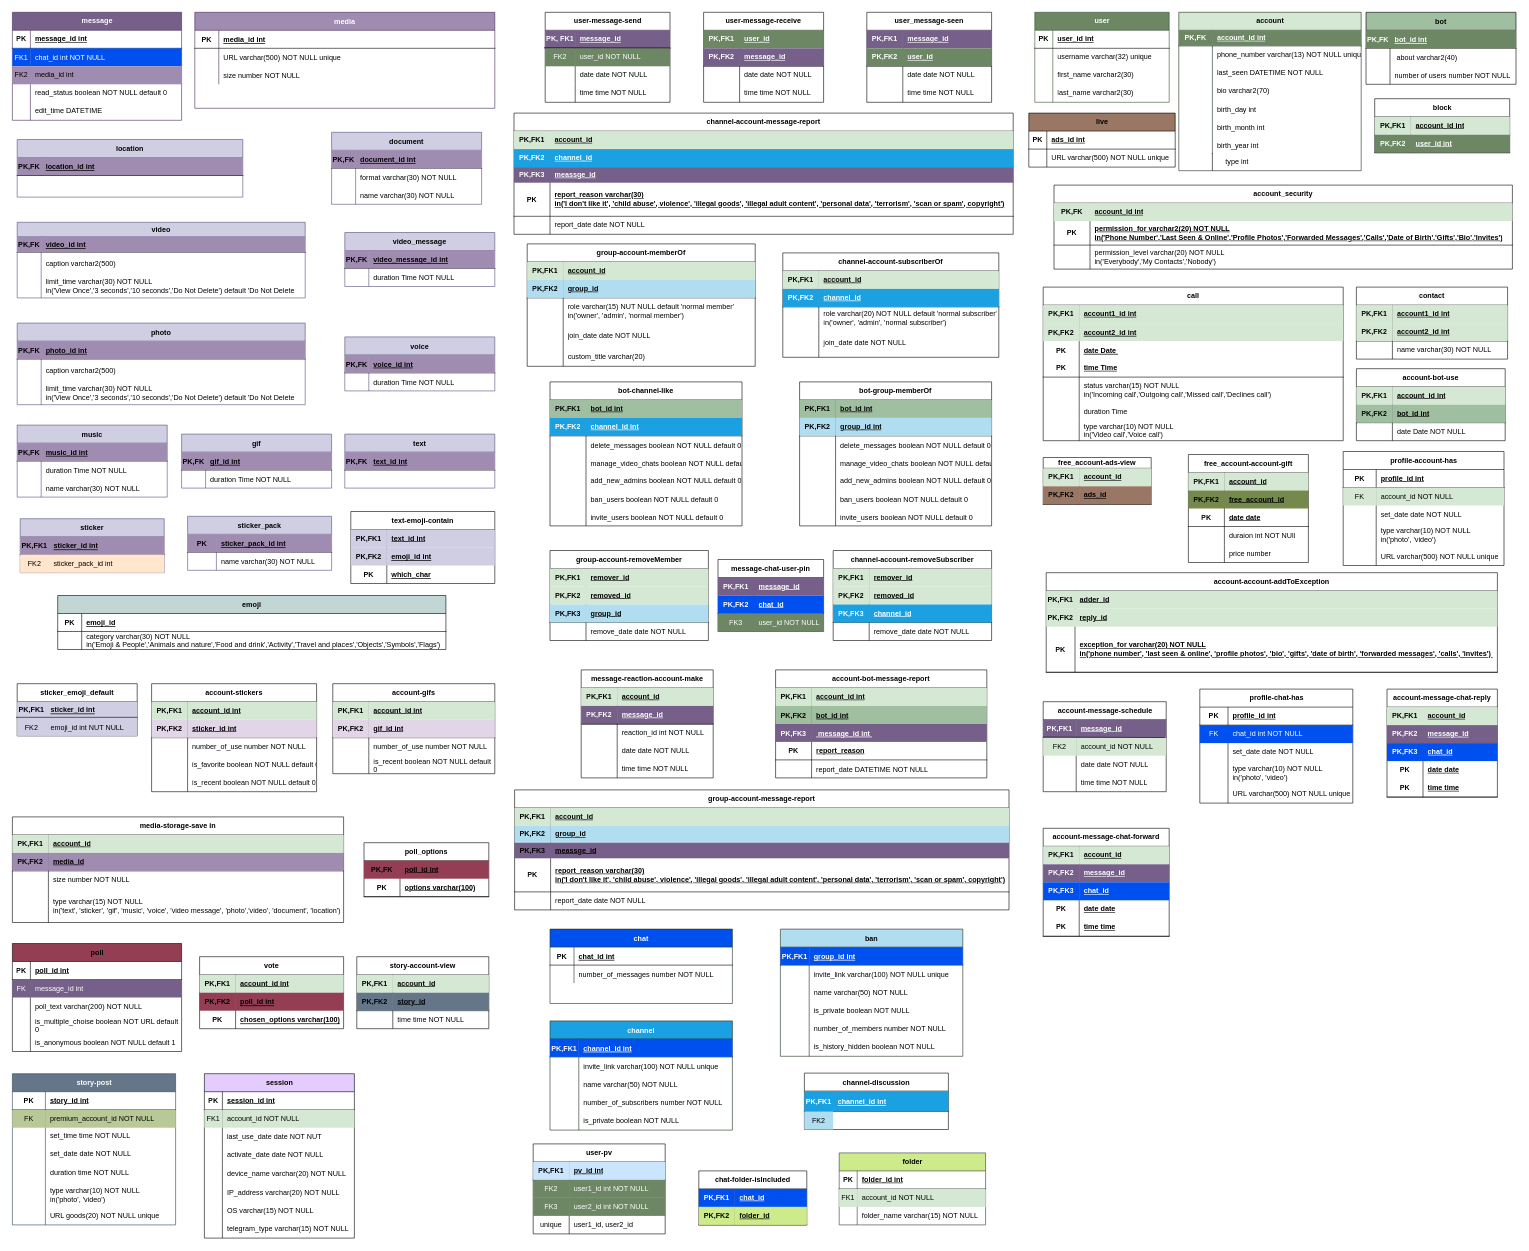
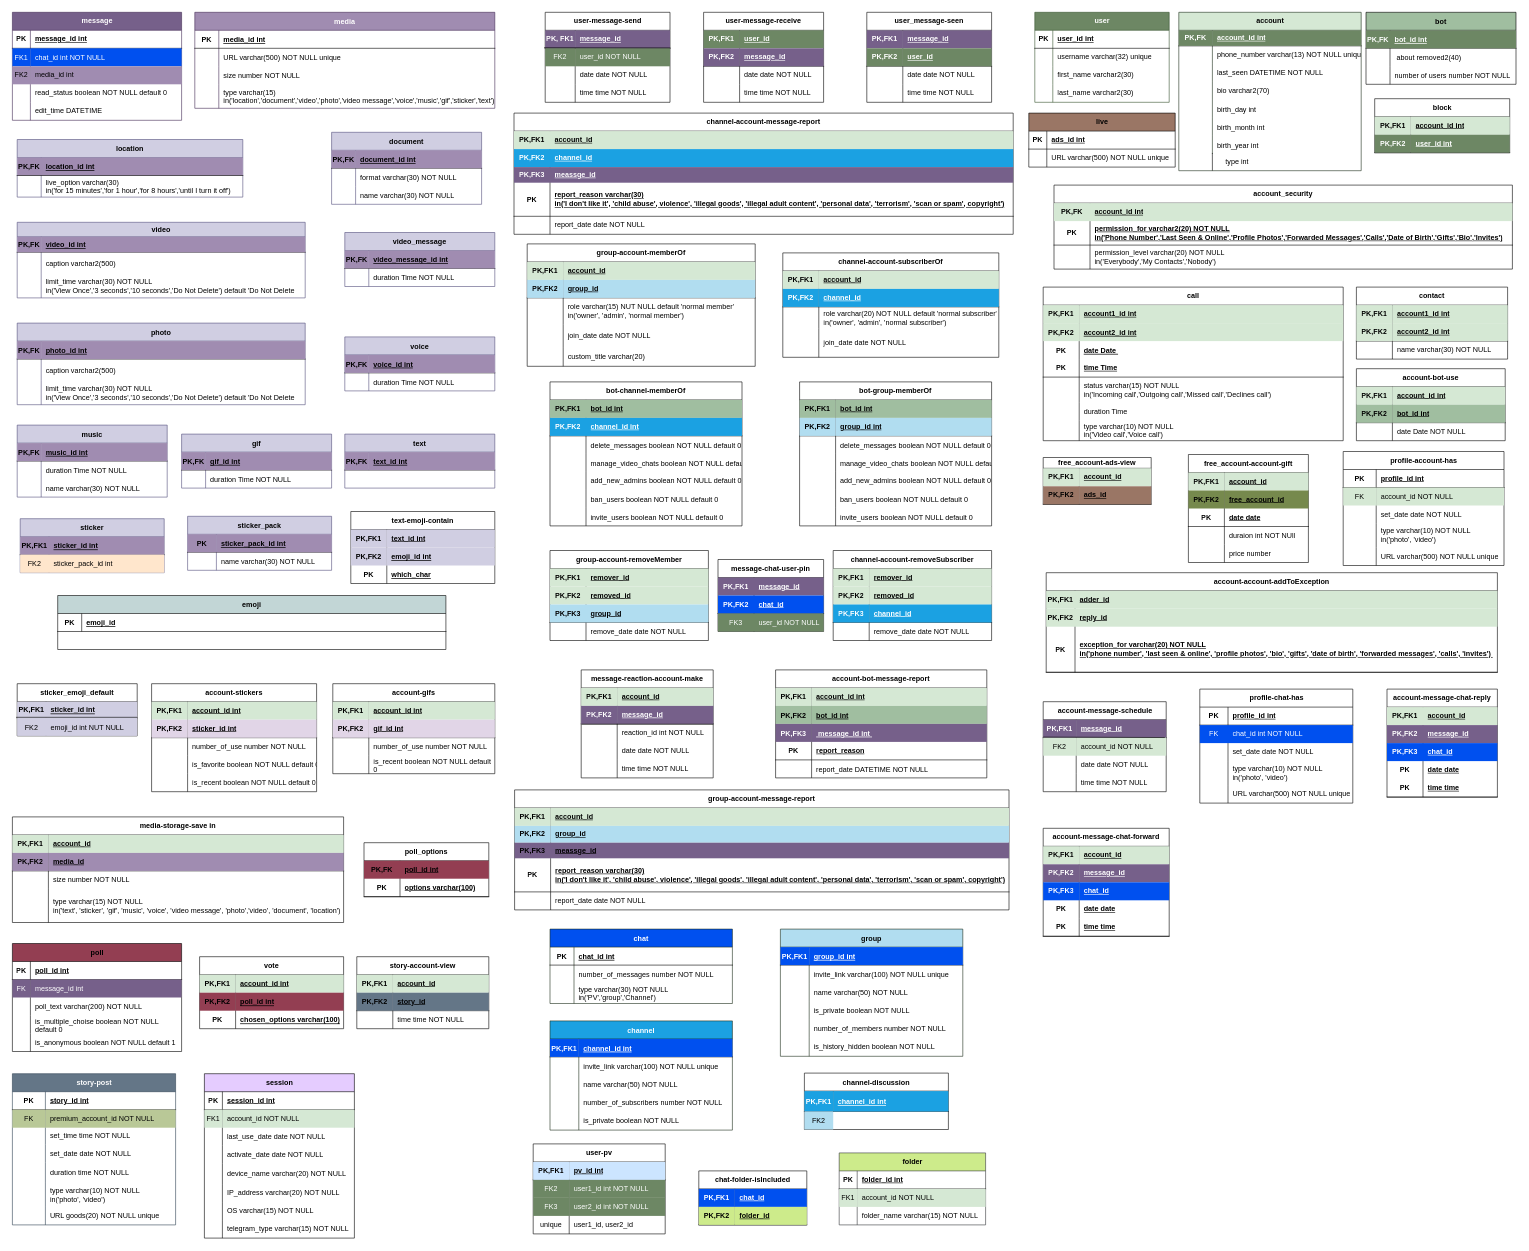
(1430, 58) -> (1430, 58)
none -> (357, 96)
none -> (142, 186)
(646, 391) -> (646, 391)
(264, 641) -> none
(871, 938) -> (871, 938)
none -> (653, 993)
(108, 1025) -> (108, 1025)
(276, 1137) -> (278, 1137)
